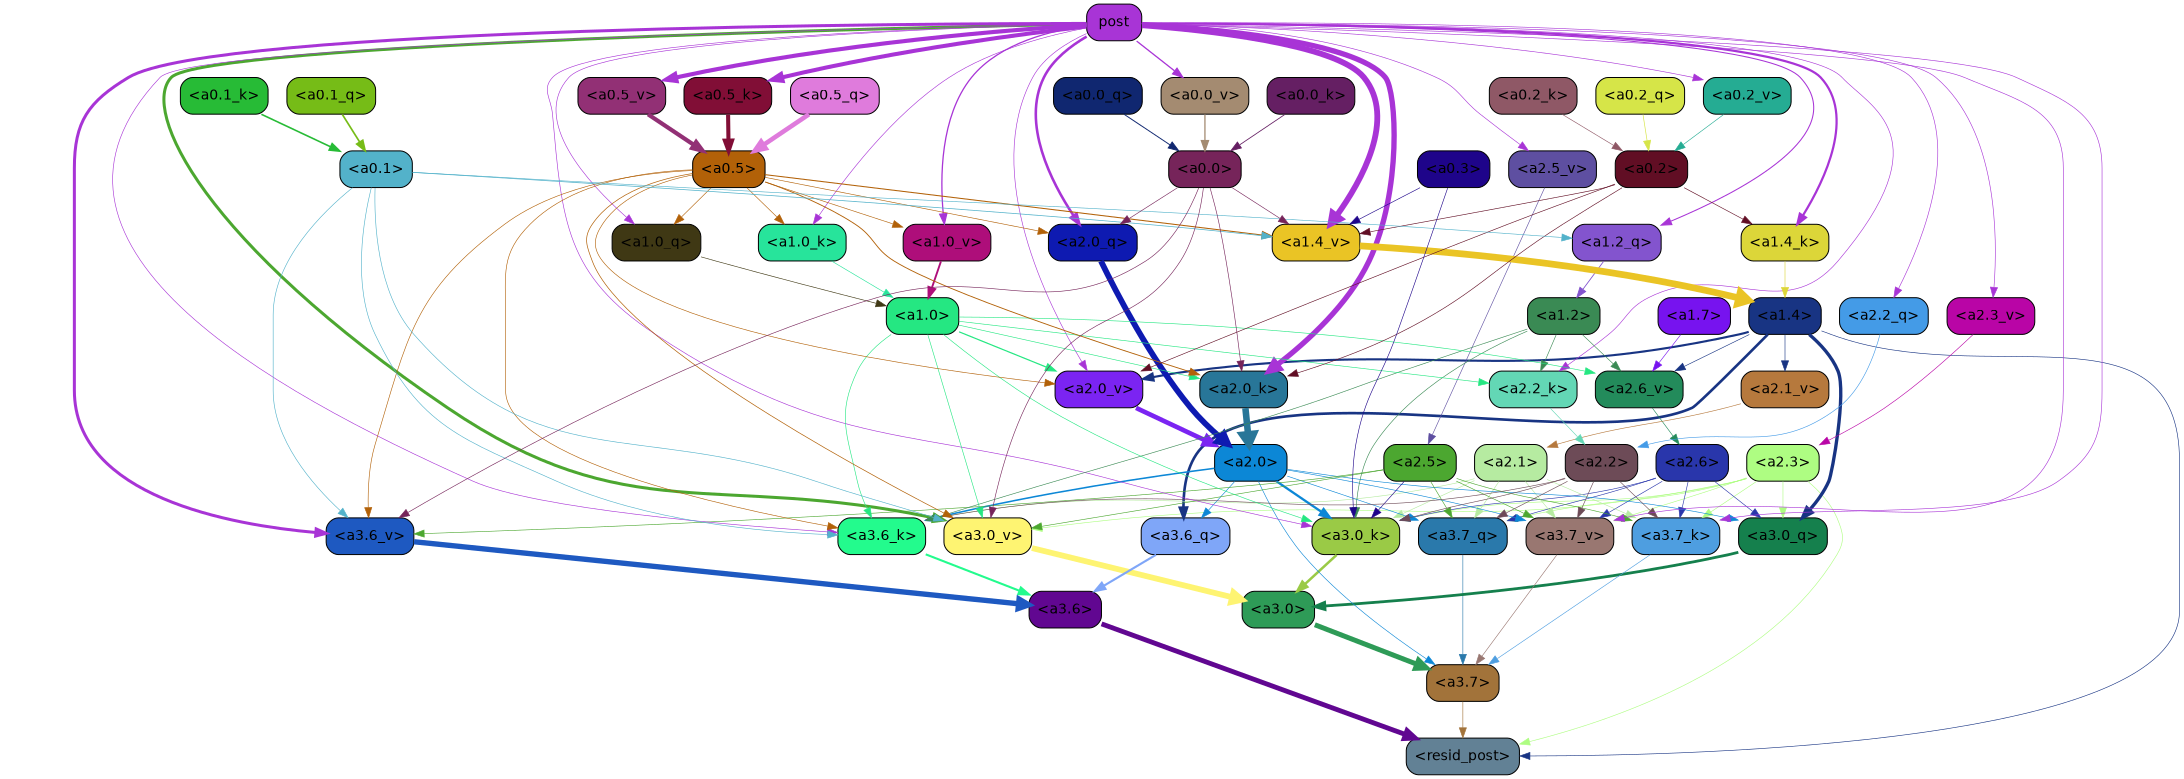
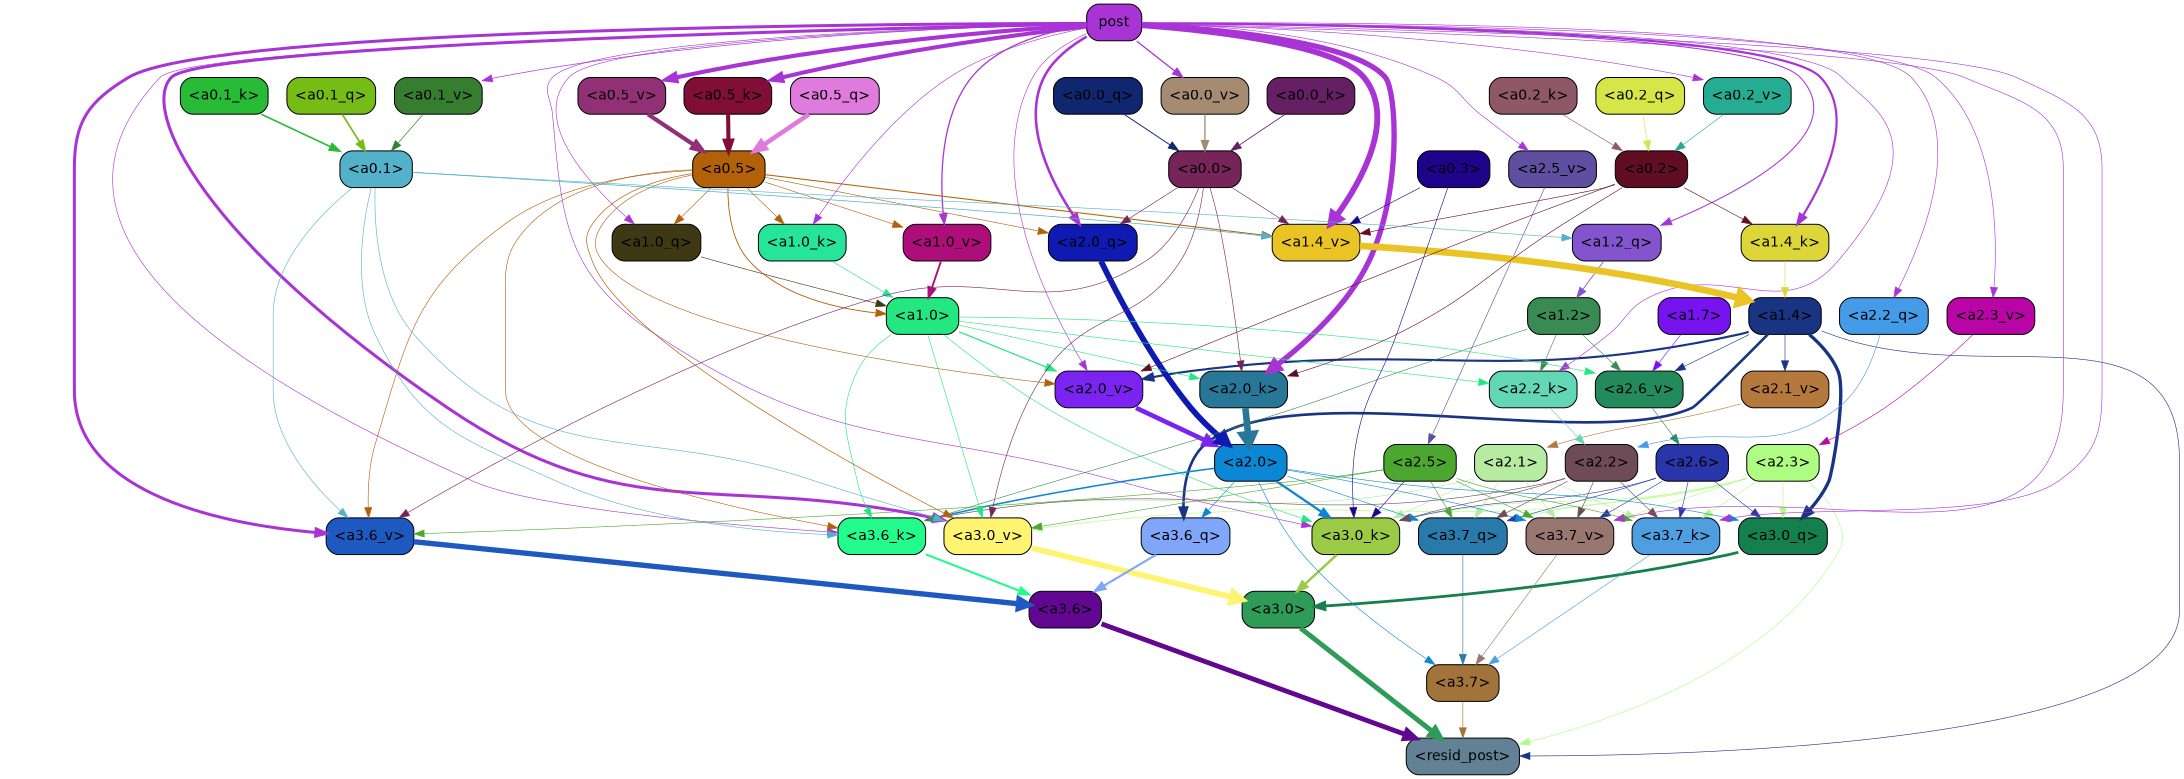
(164, 95) -> (164, 95)
none -> (438, 96)
(968, 295) -> (782, 286)
(1417, 398) -> none
(1366, 644) -> (1366, 680)
